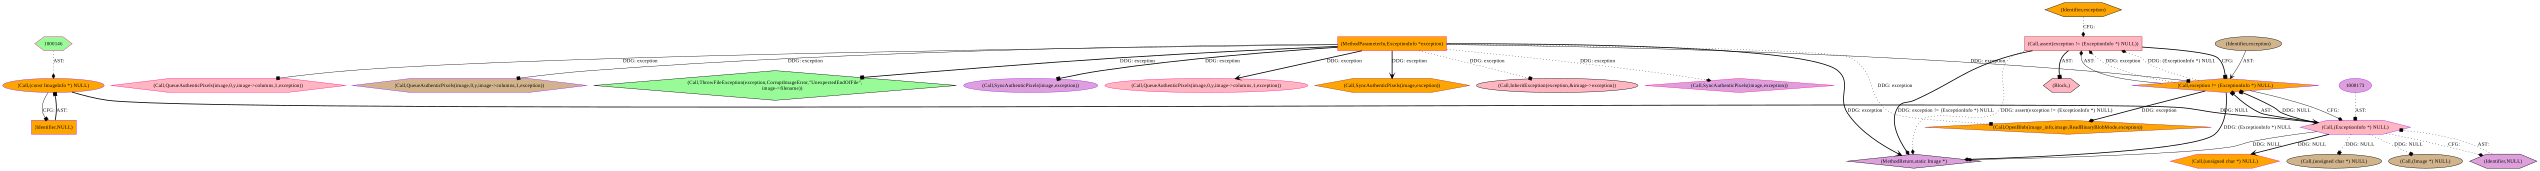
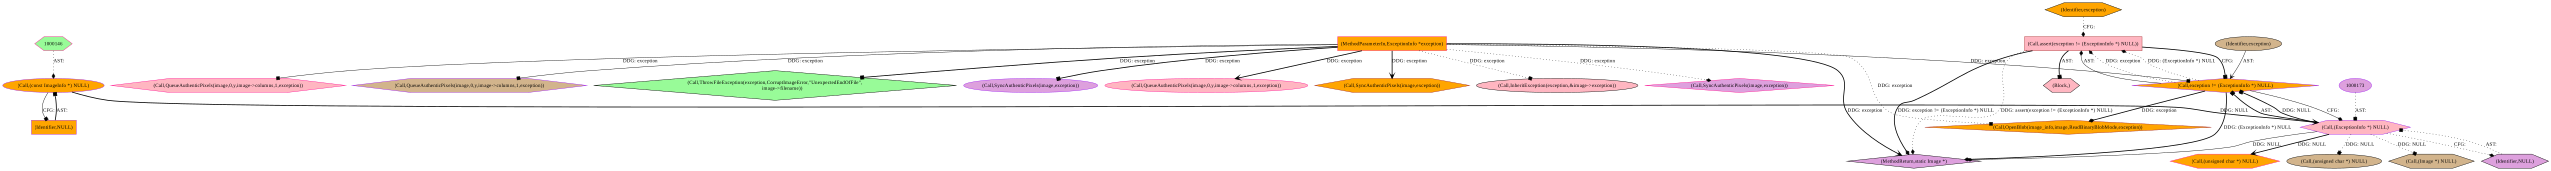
(2426, 161) -> (2431, 161)
